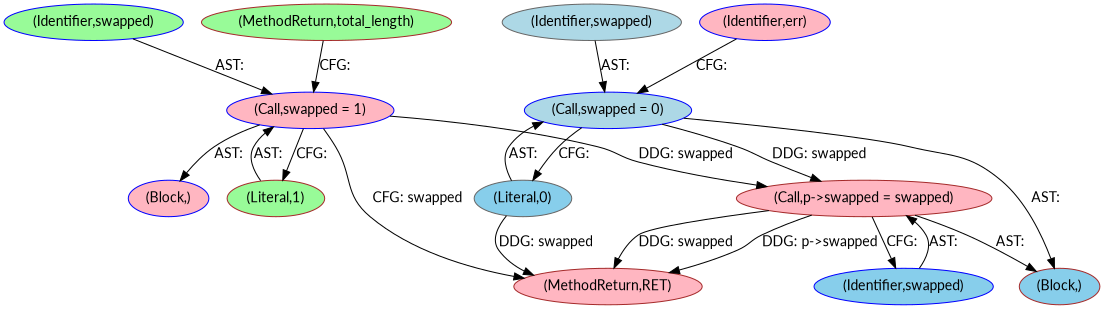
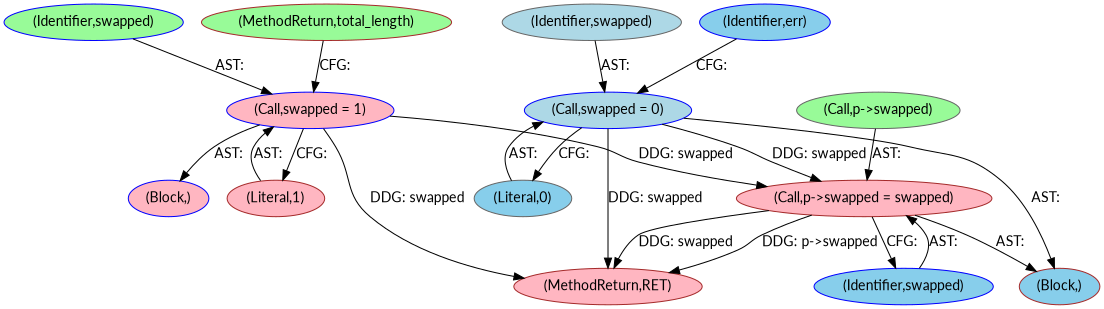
(765, 22) -> (765, 22)
none -> (878, 110)
(276, 198) -> (276, 198)
(418, 198) -> (418, 198)
(498, 248) -> (608, 193)
